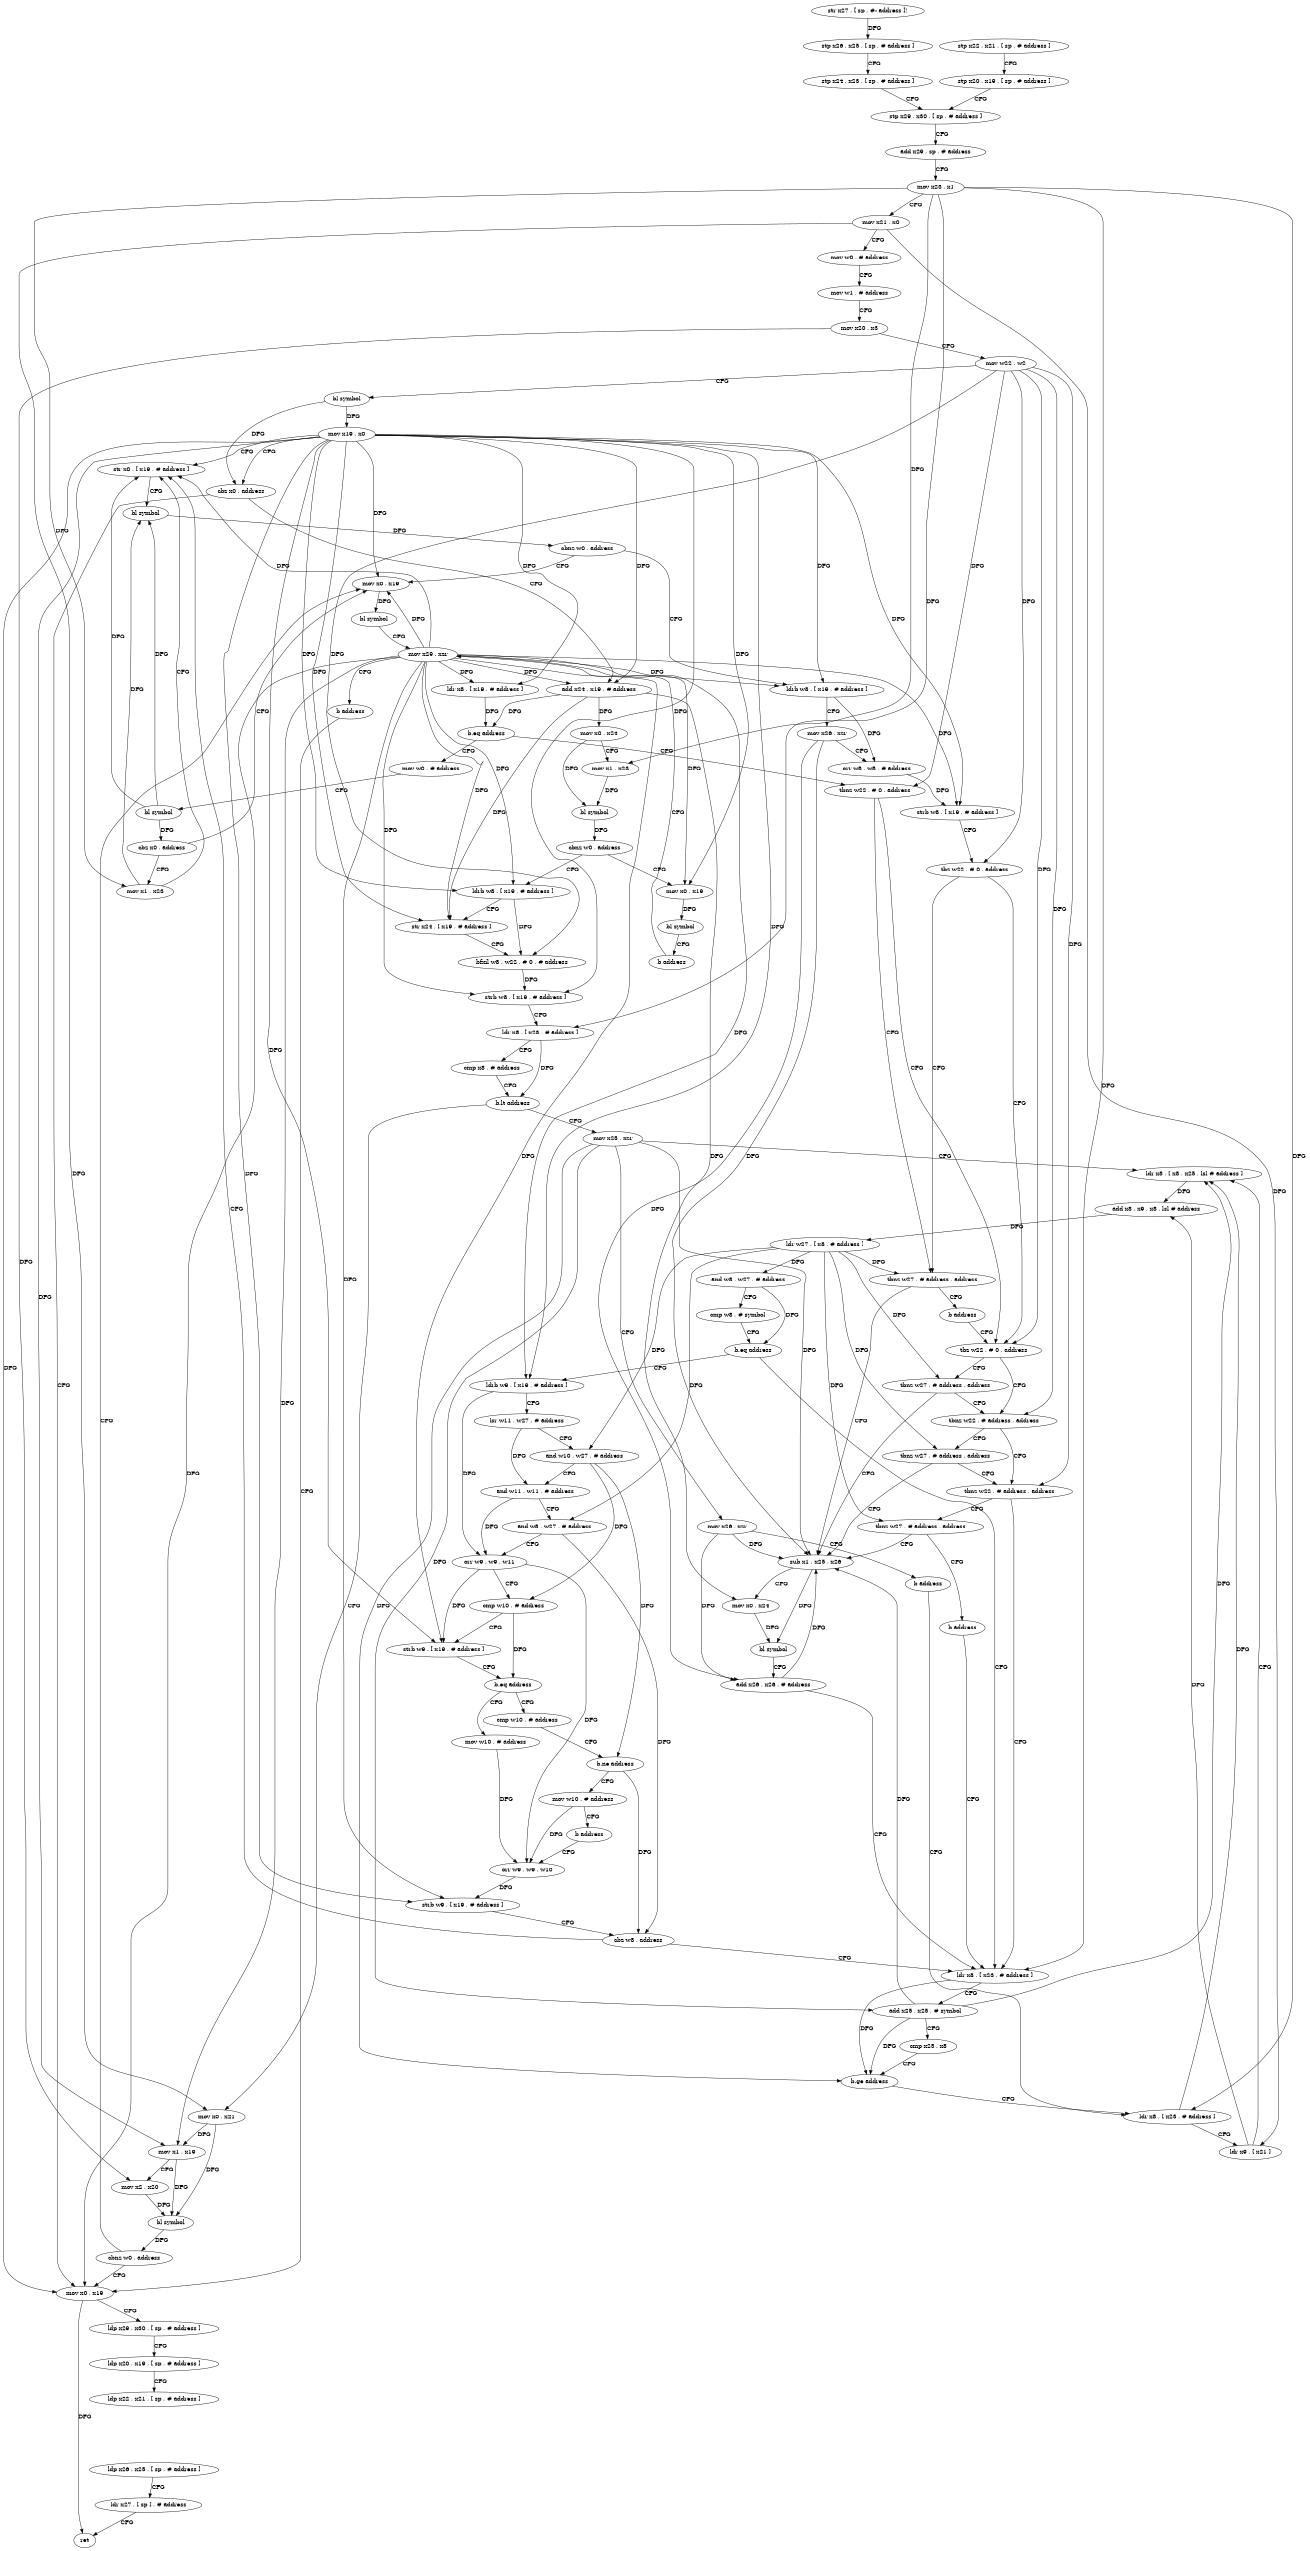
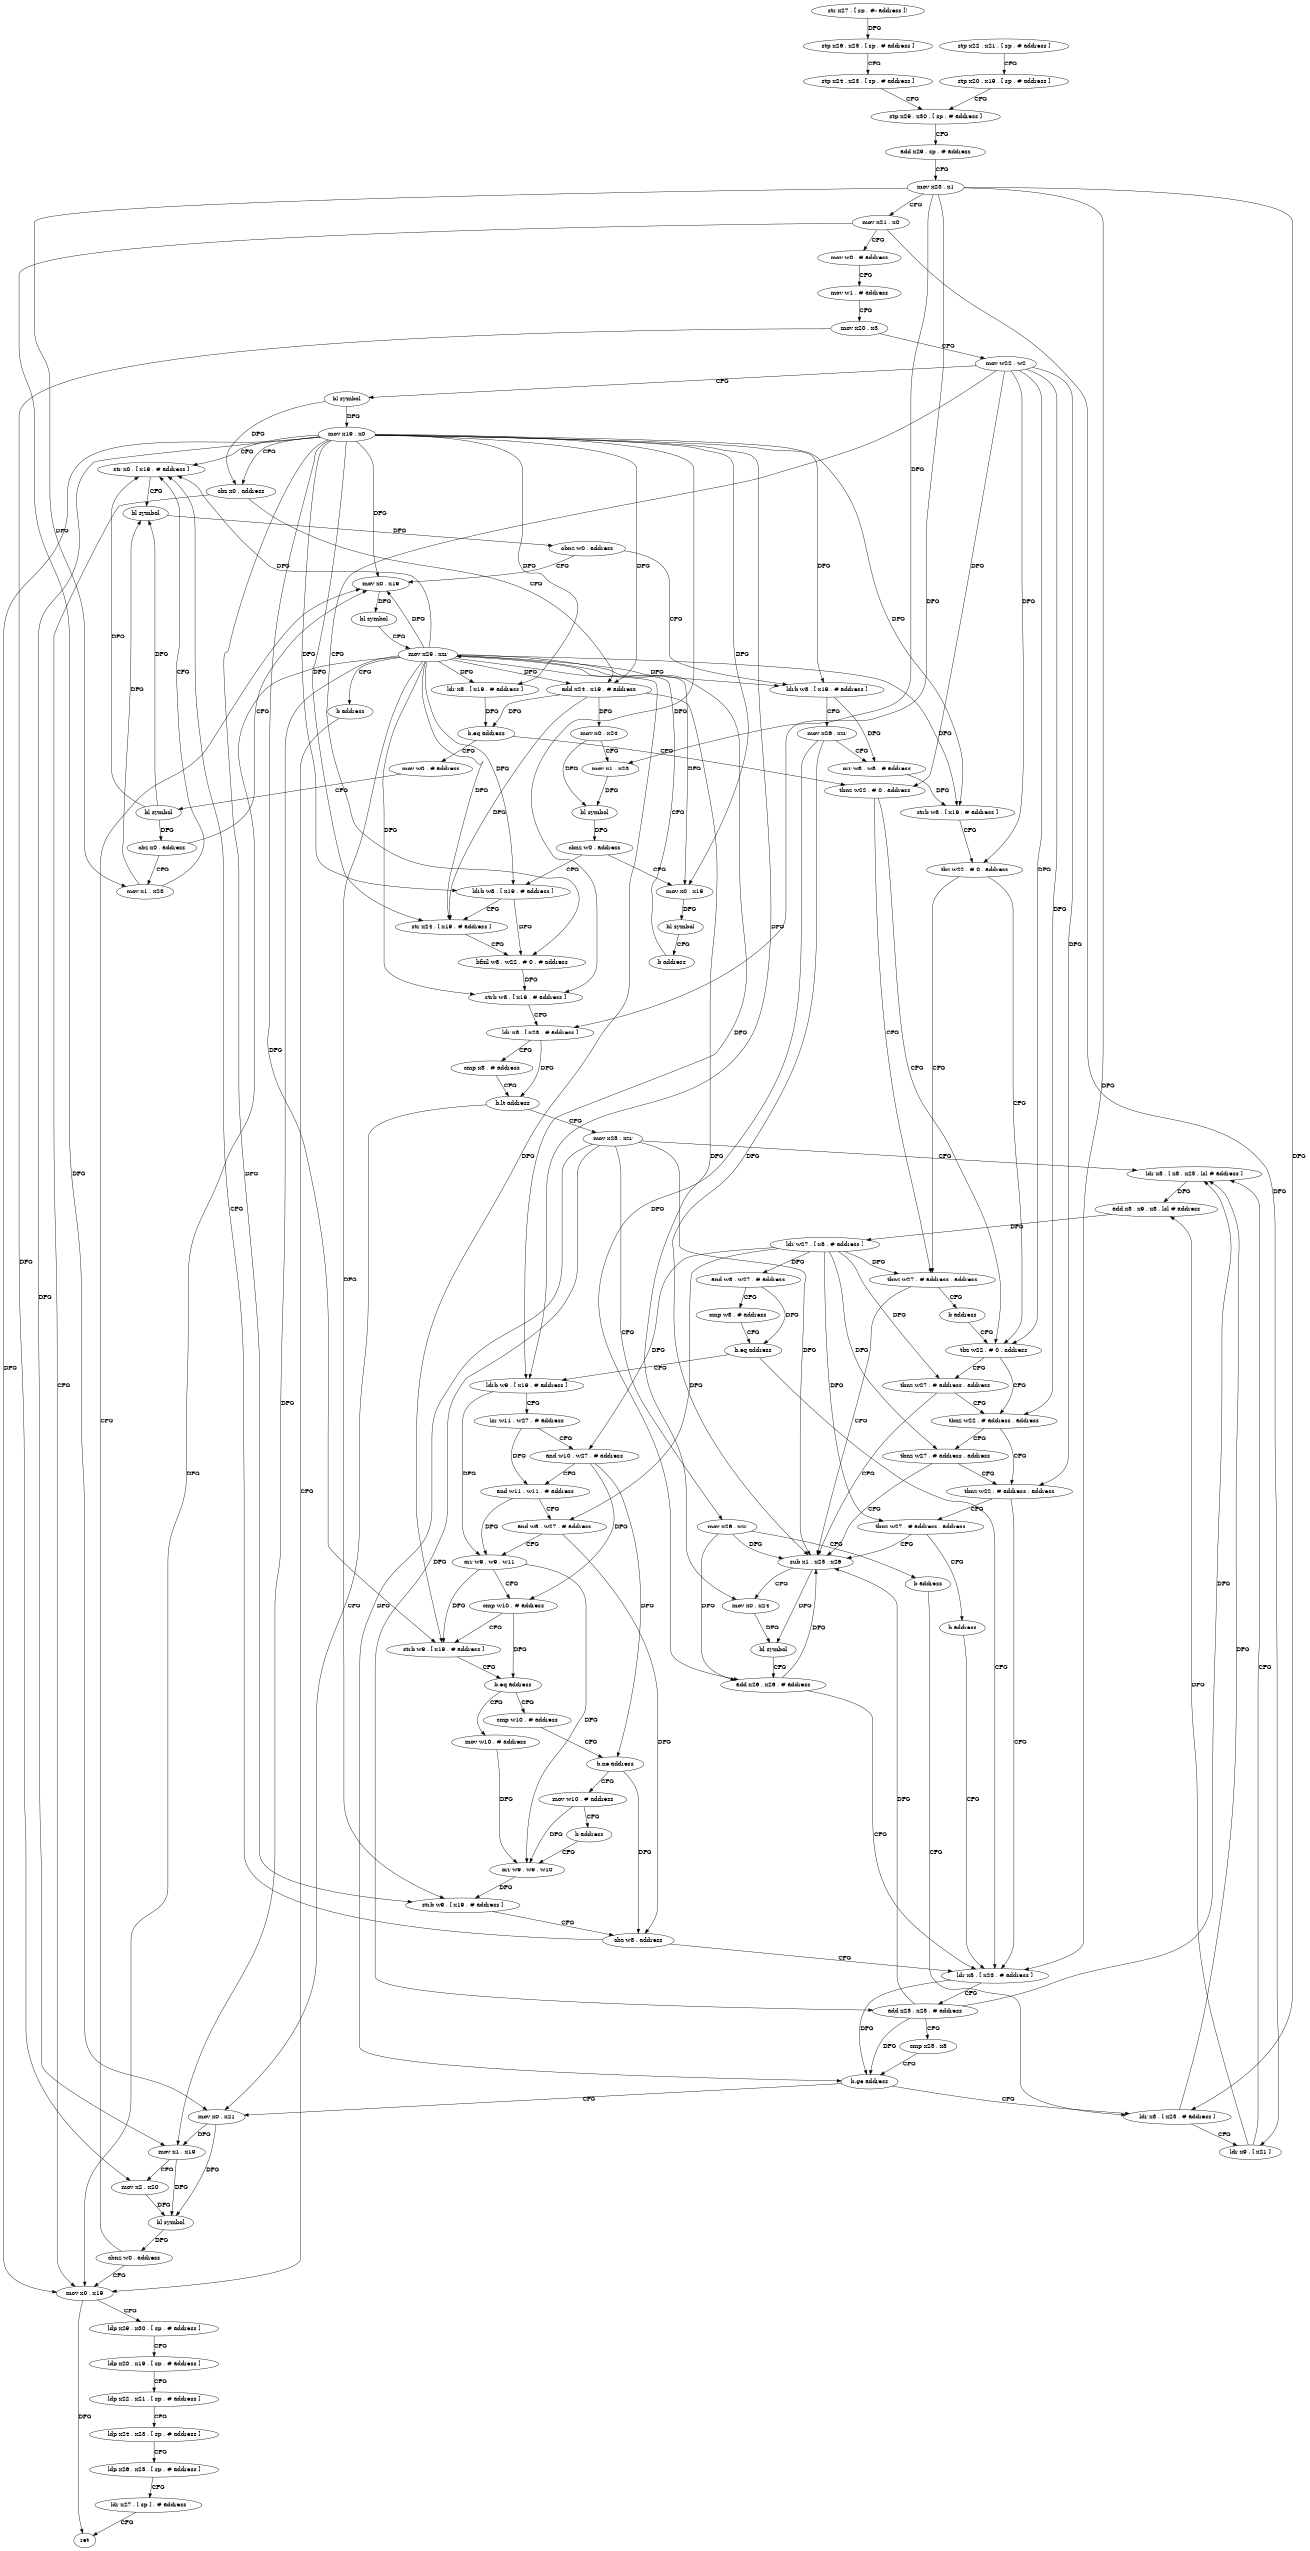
(338, 655) -> (338, 655)
(738, 1315) -> (738, 1315)
(925, 2011) -> (925, 2011)
none -> (545, 2099)
none -> (154, 2435)
